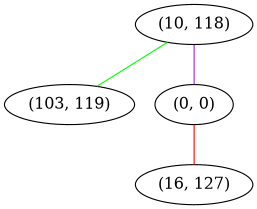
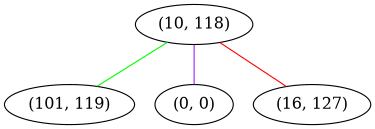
(70, 105) -> (70, 105)
(194, 145) -> (253, 65)
